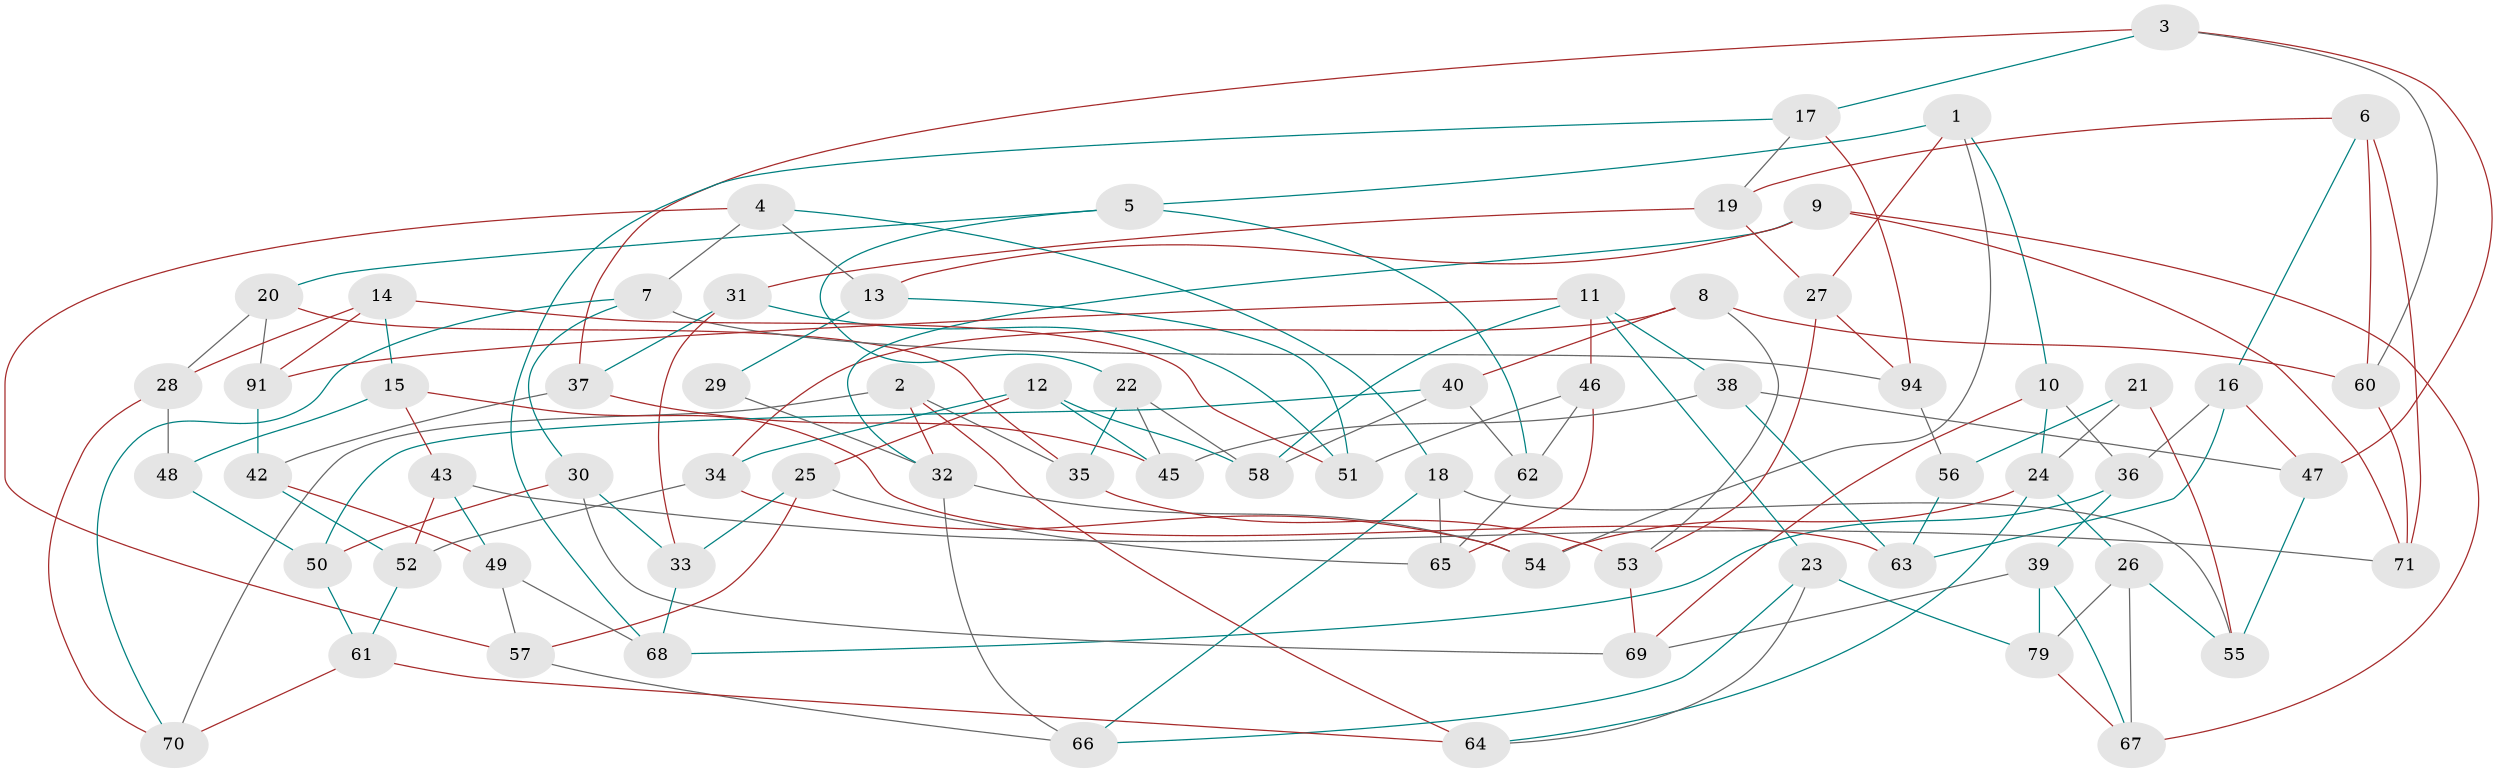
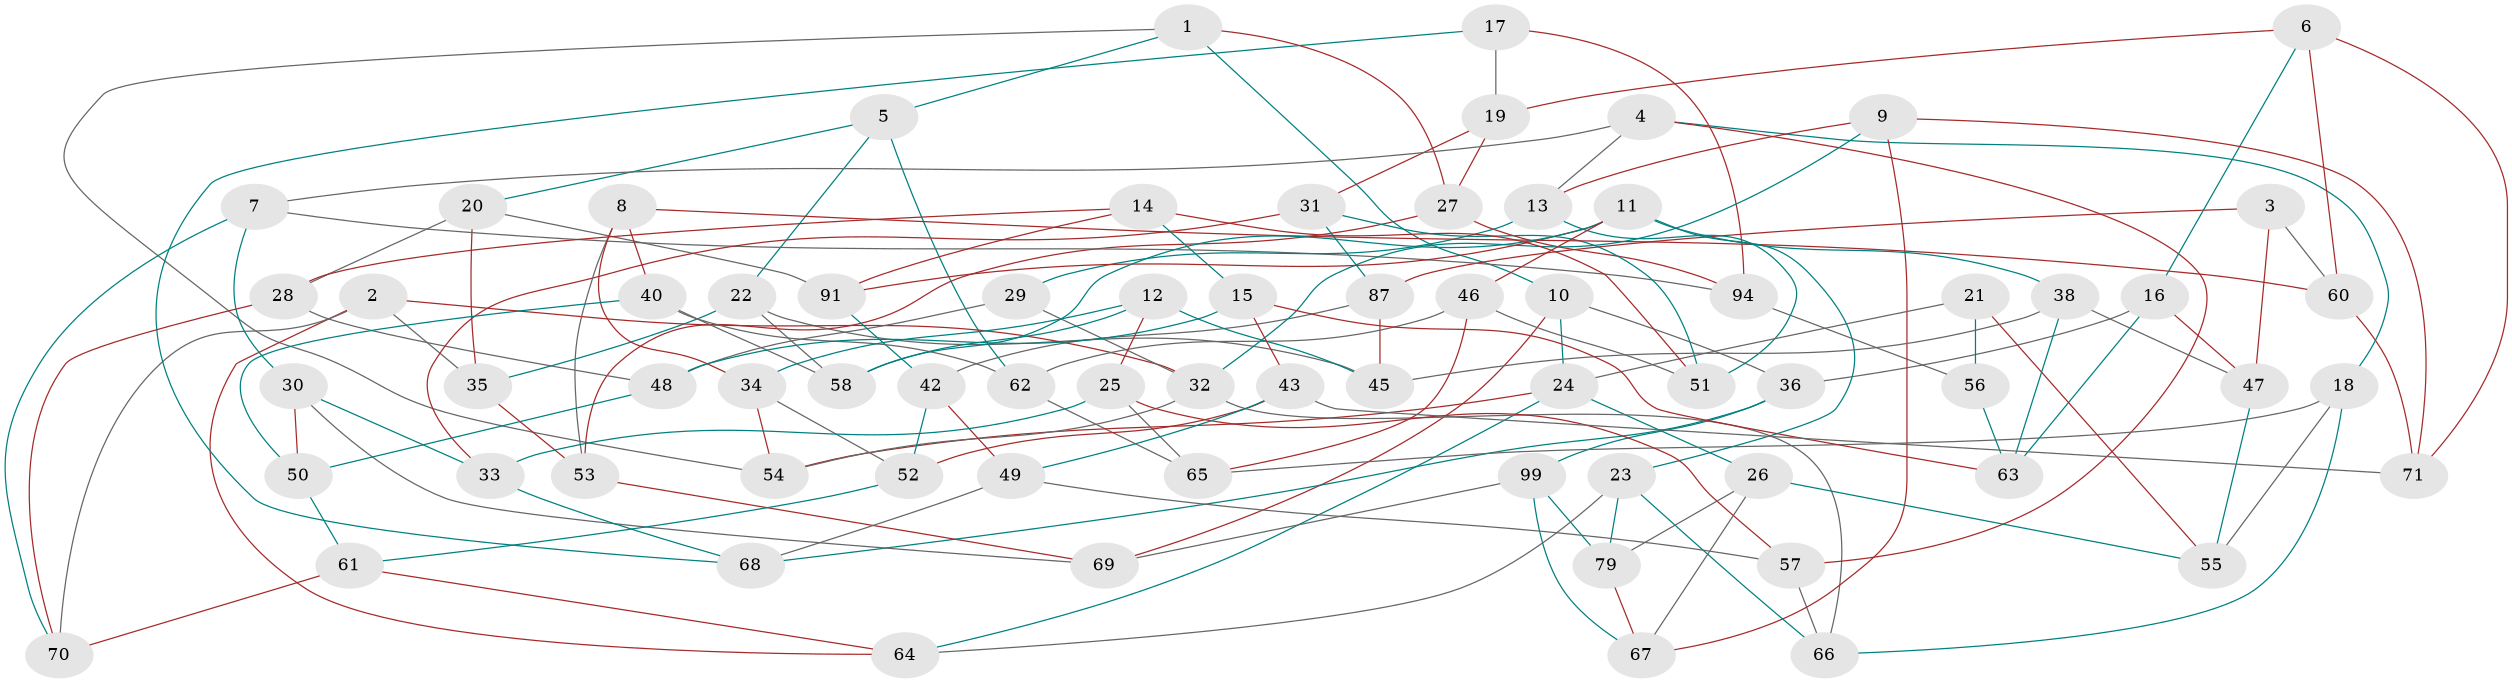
(1986, 72) -> none
none -> (835, 334)
(579, 386) -> (1380, 297)
(2039, 566) -> (1532, 476)
